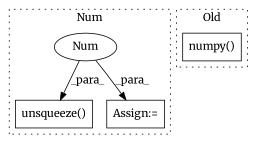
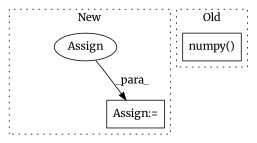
(90, 18) -> (90, 18)
(86, 47) -> (86, 47)
(54, 114) -> none
